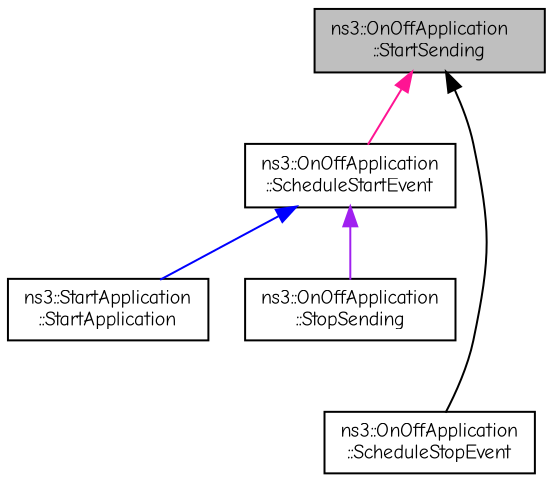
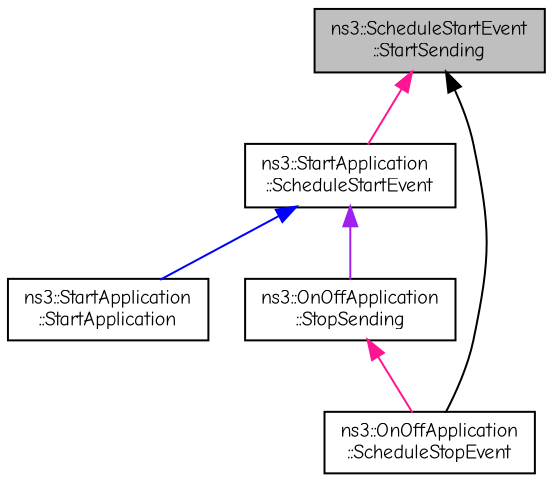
(430, 41) -> (430, 41)
(350, 176) -> (350, 176)
none -> (395, 385)
